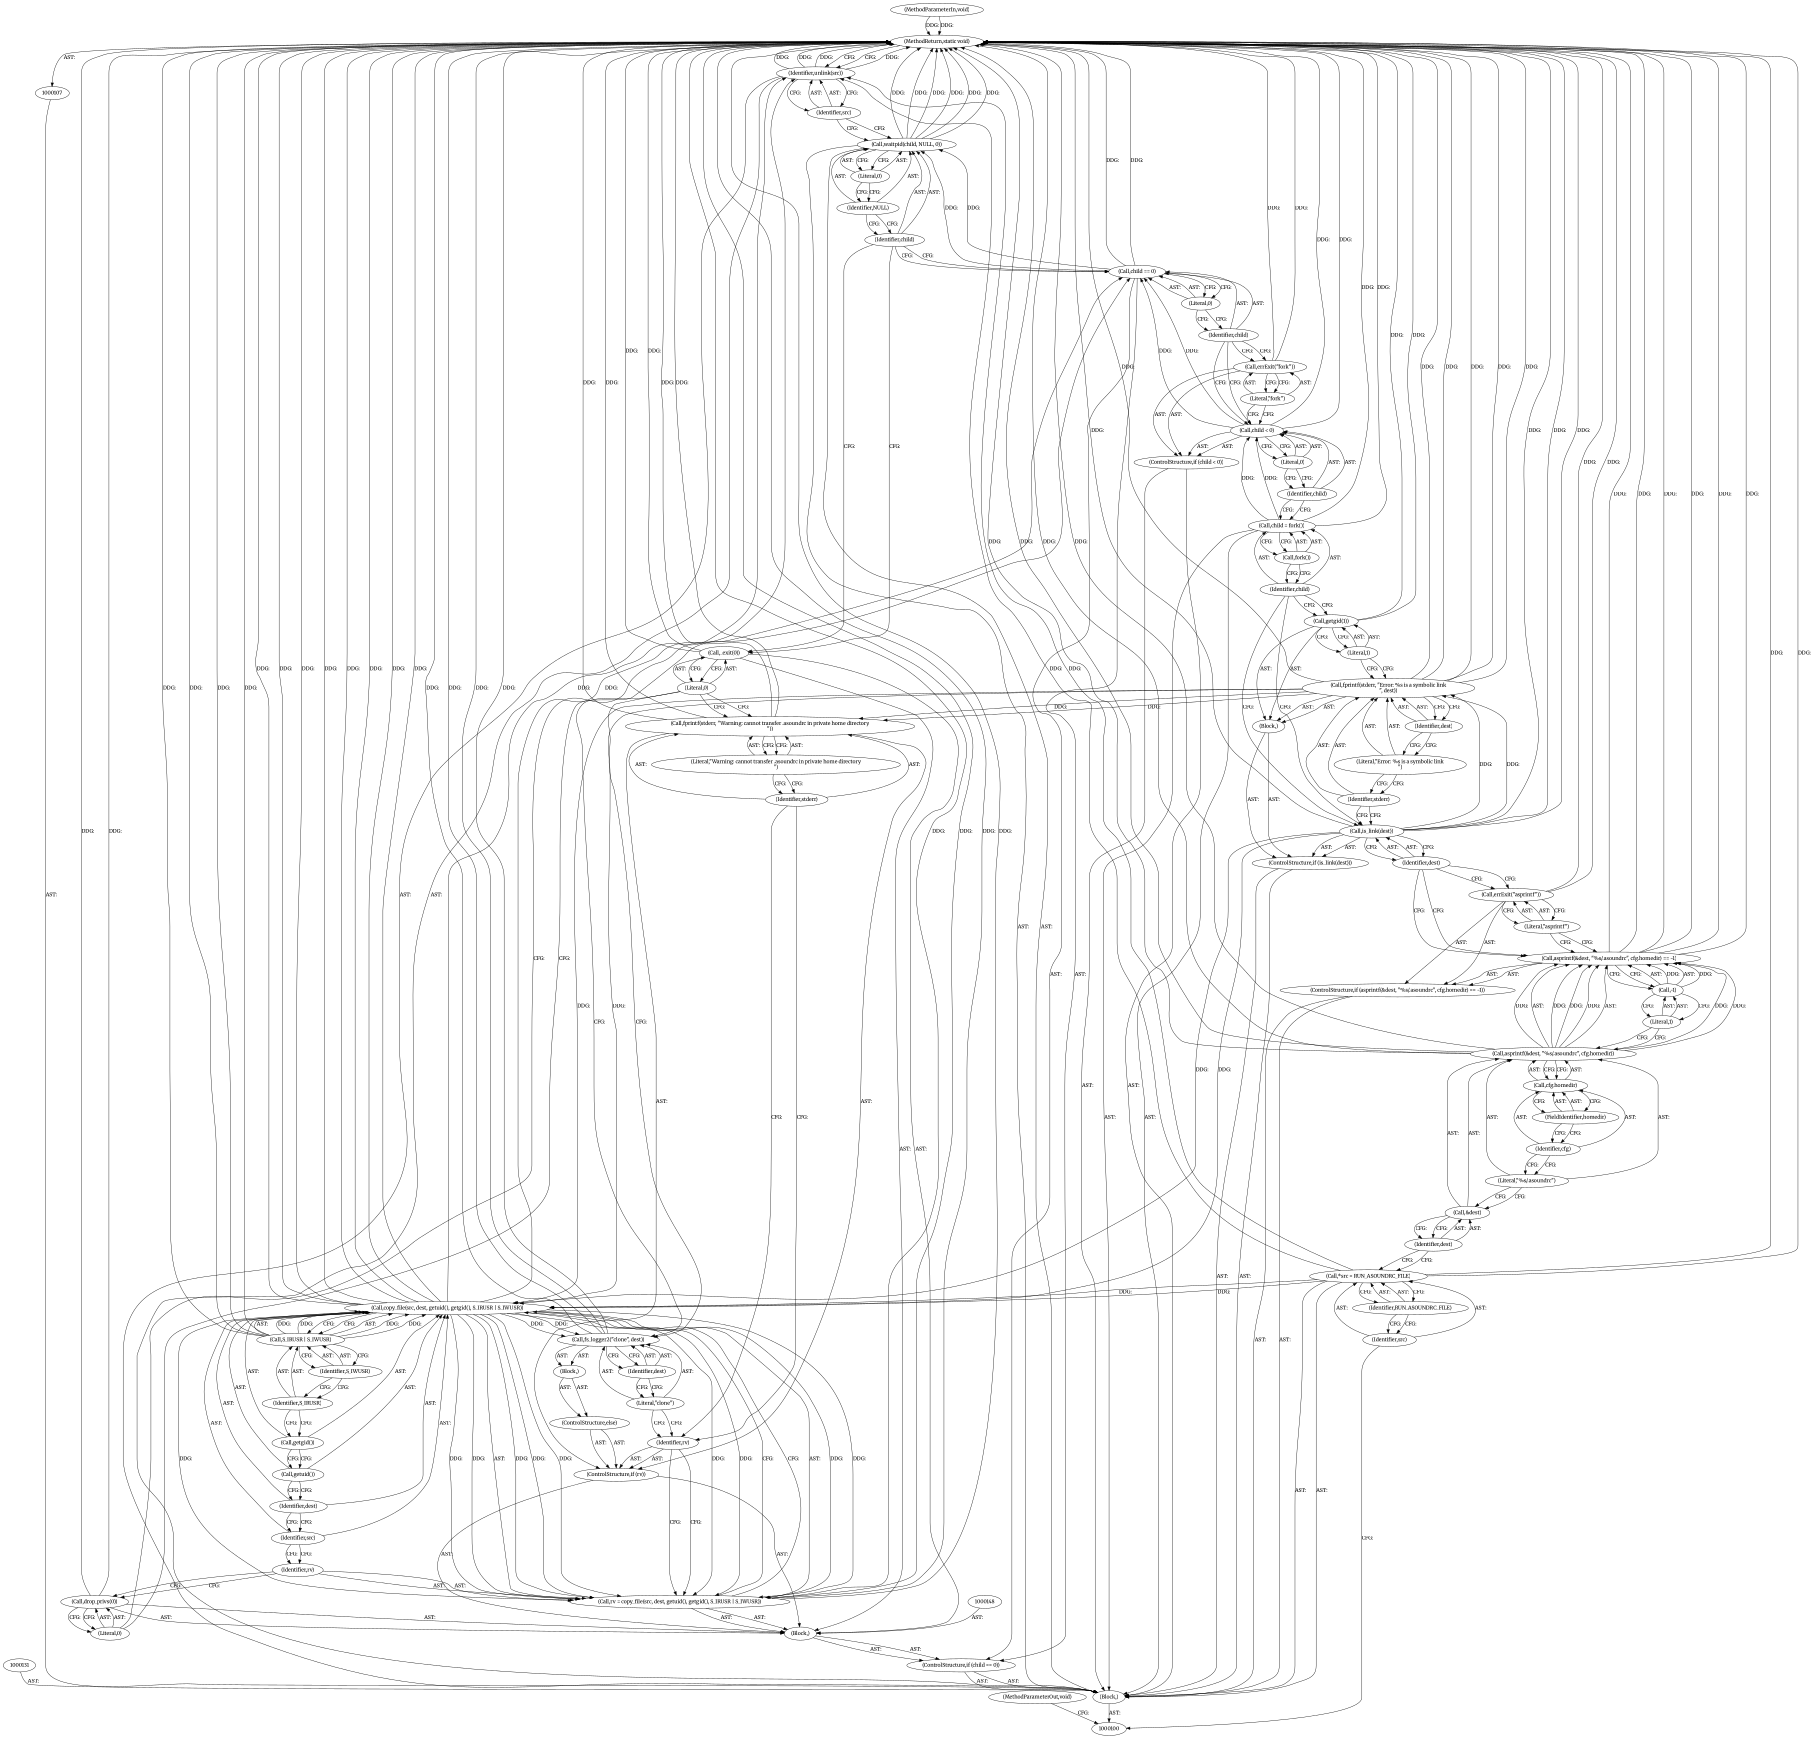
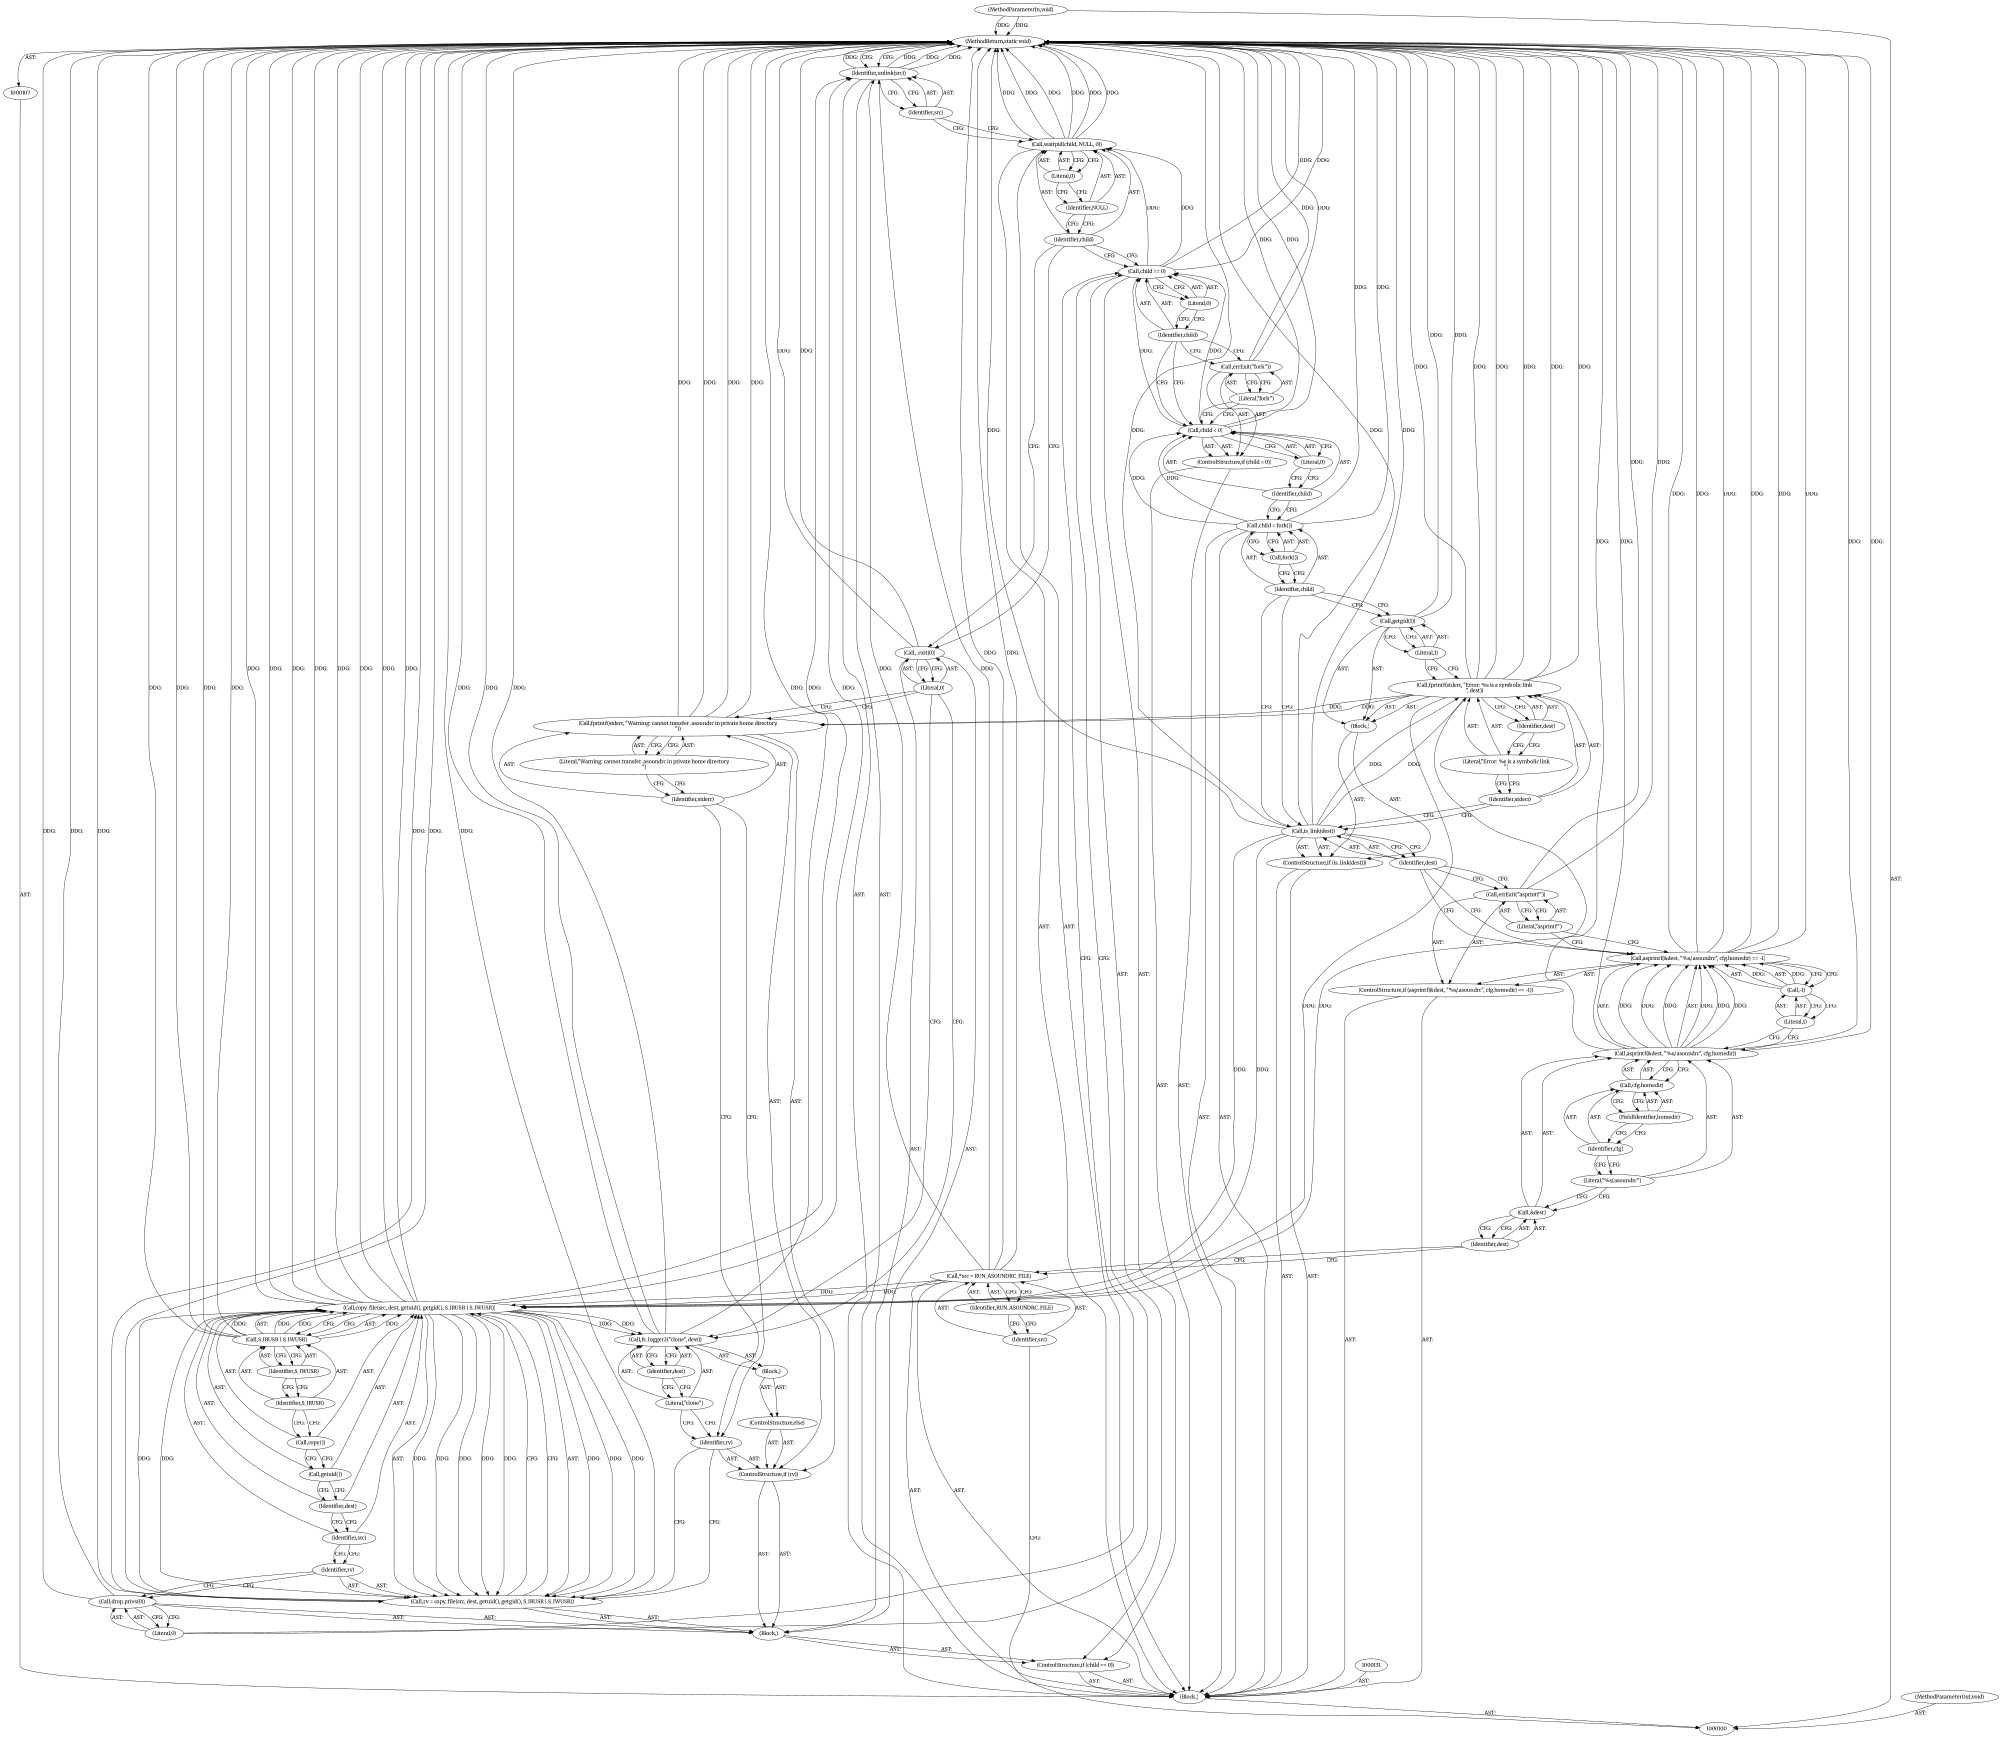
none -> (1891, 536)
(298, 1443) -> (311, 1443)
(985, 1602) -> none
(1084, 1713) -> (1921, 1713)
